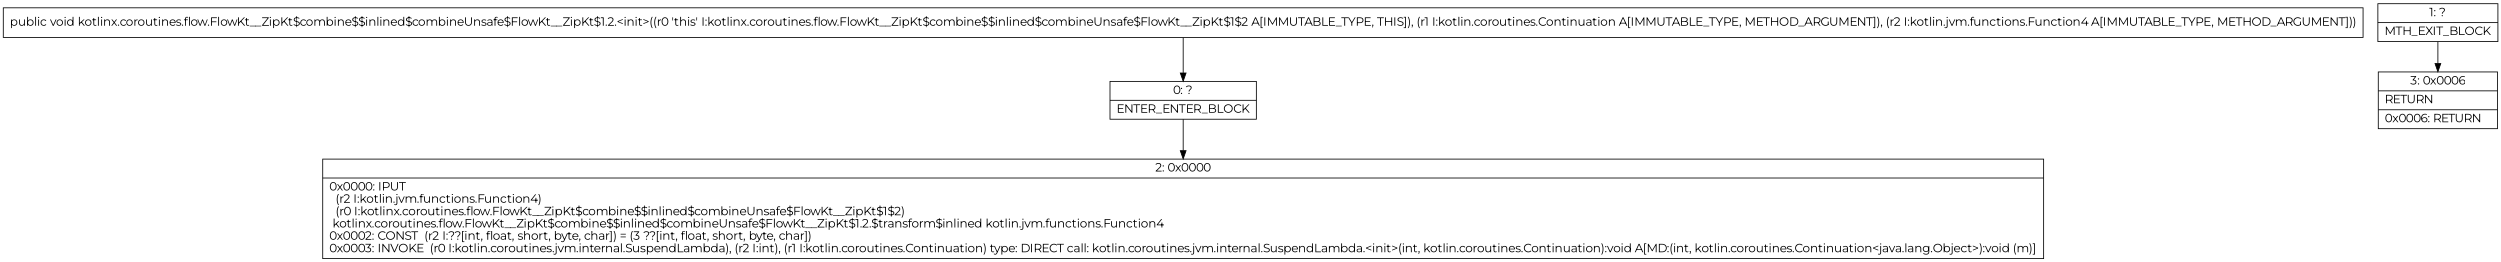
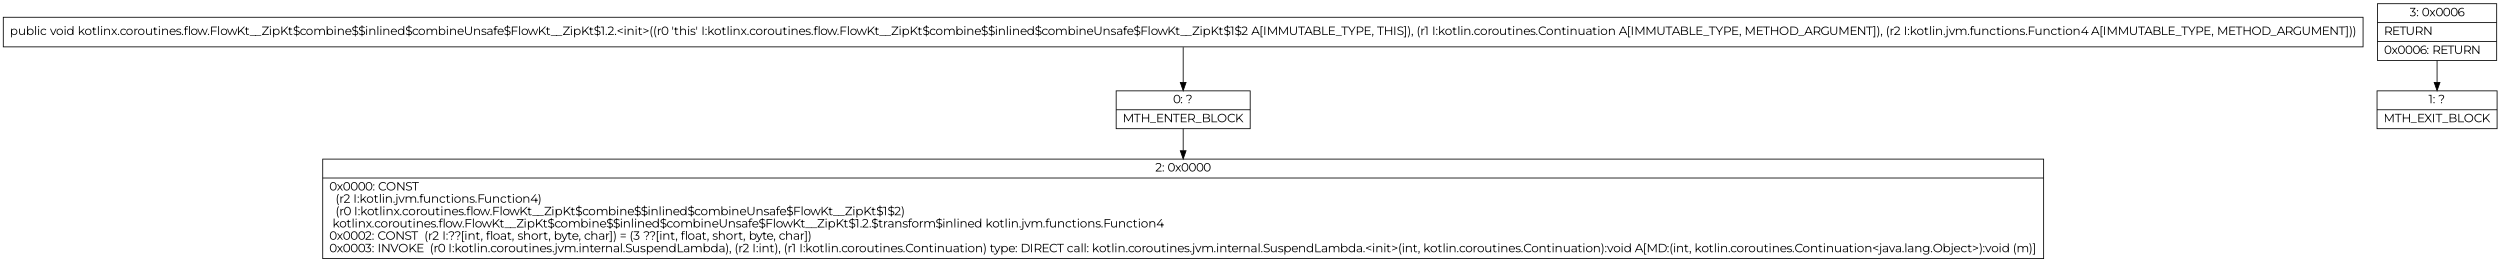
(2438, 53) -> (2437, 71)
(1183, 109) -> (1183, 119)
(371, 187) -> (377, 187)
